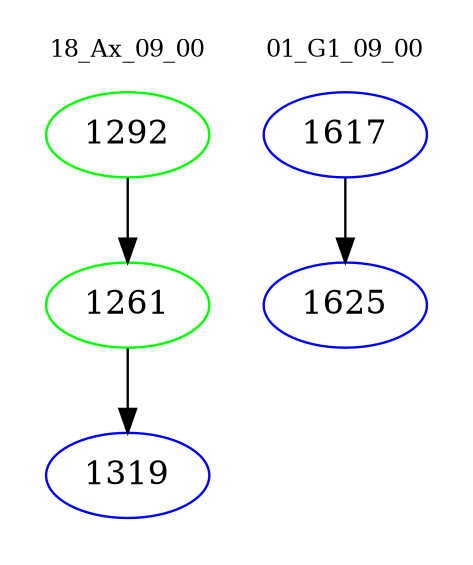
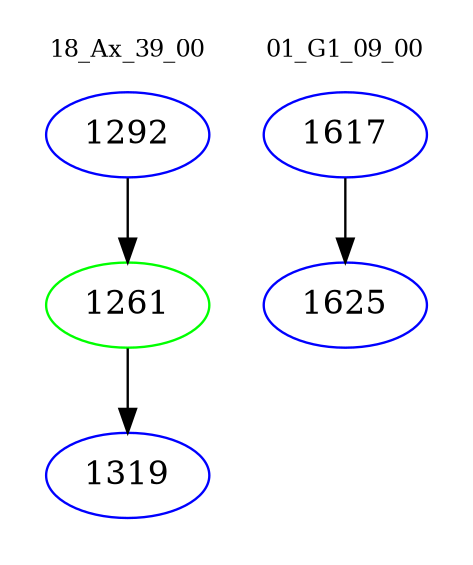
(128, 51) -> (128, 51)
(128, 135) -> (128, 135)
